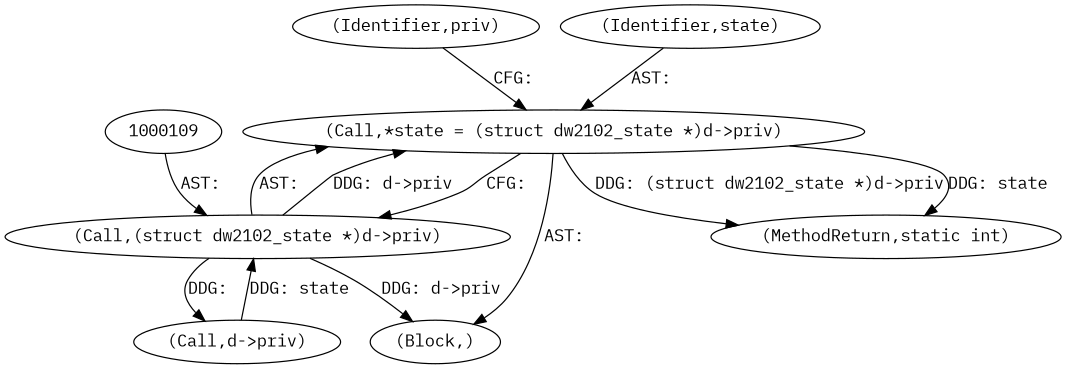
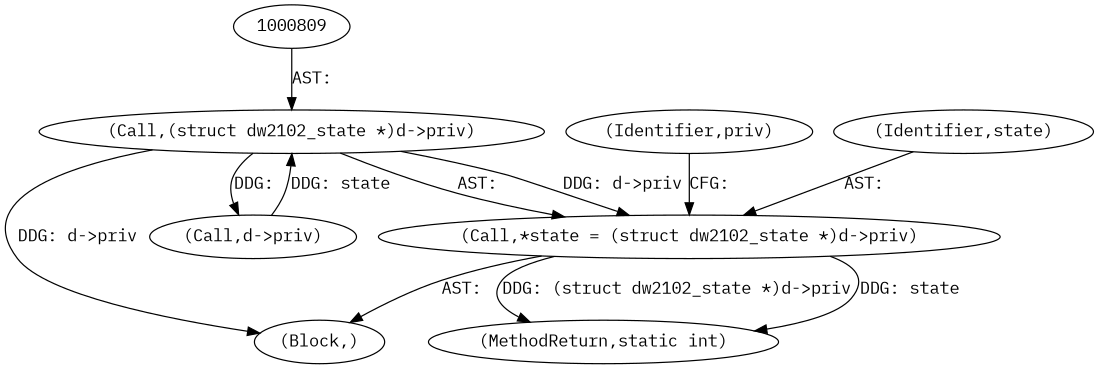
(163, 132) -> (292, 27)
(460, 193) -> none
